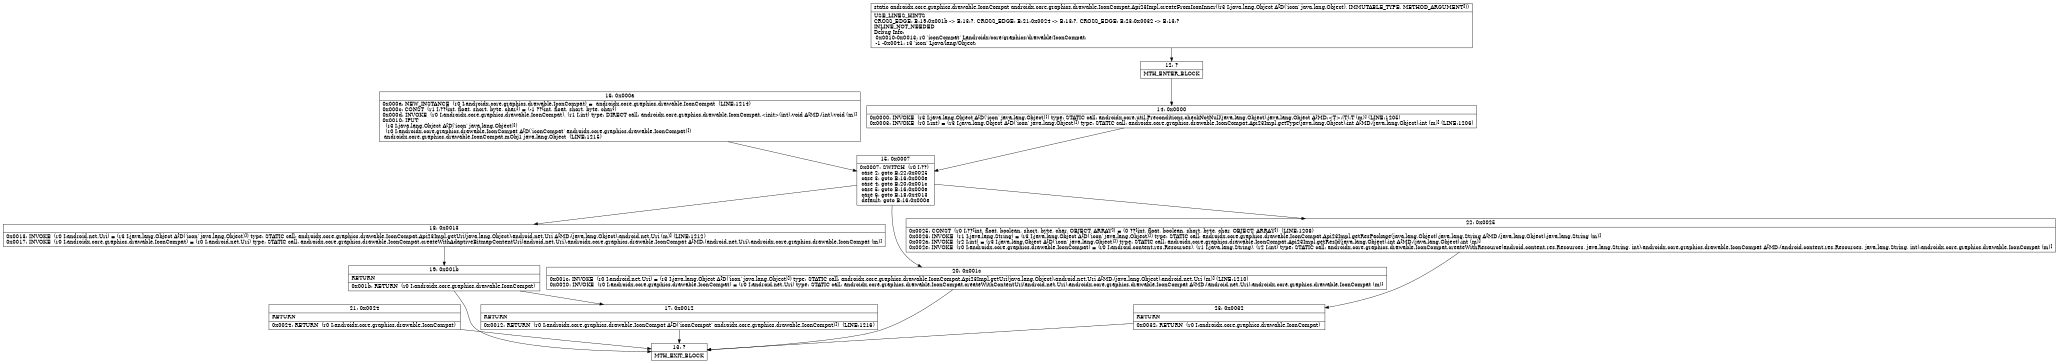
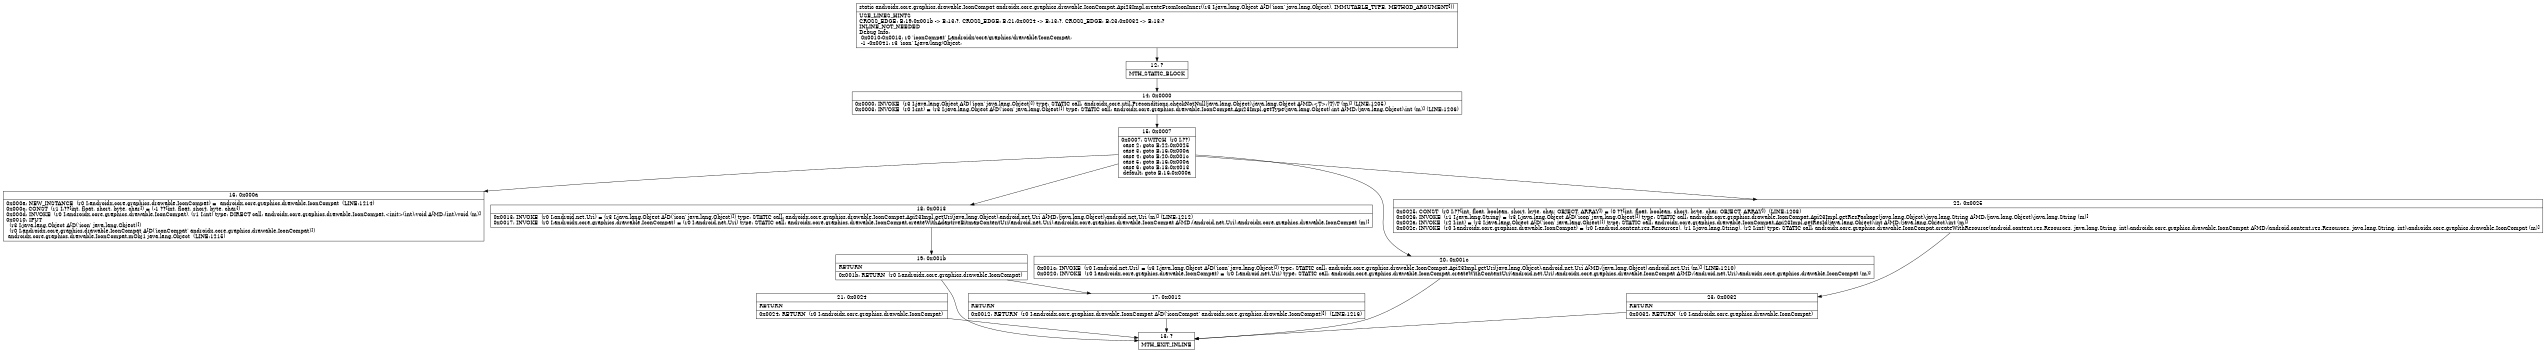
(1172, 74) -> (1157, 74)
(791, 156) -> (803, 170)
(679, 356) -> (1167, 345)
